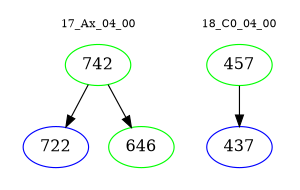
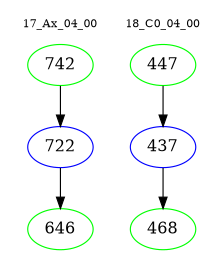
(239, 65) -> (163, 65)
(117, 101) -> (60, 183)
none -> (163, 229)
